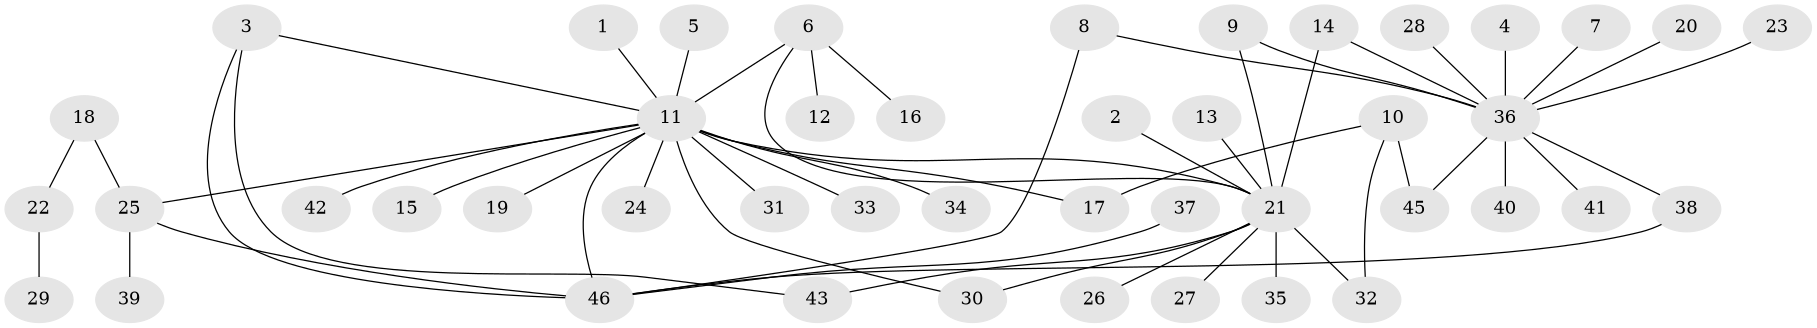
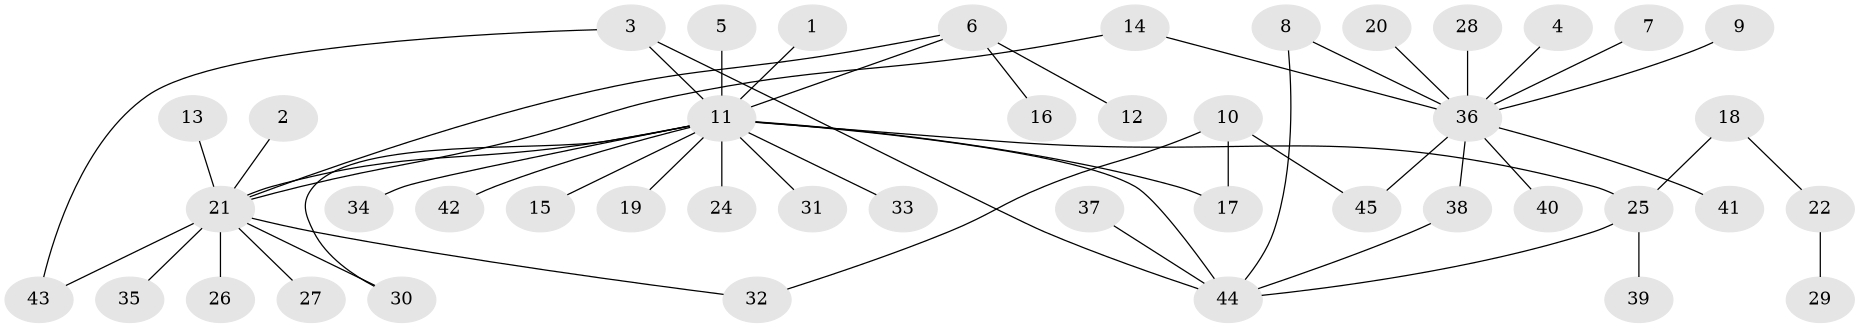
(1777, 28) -> none
(1257, 118) -> none
(600, 300) -> (1228, 300)
